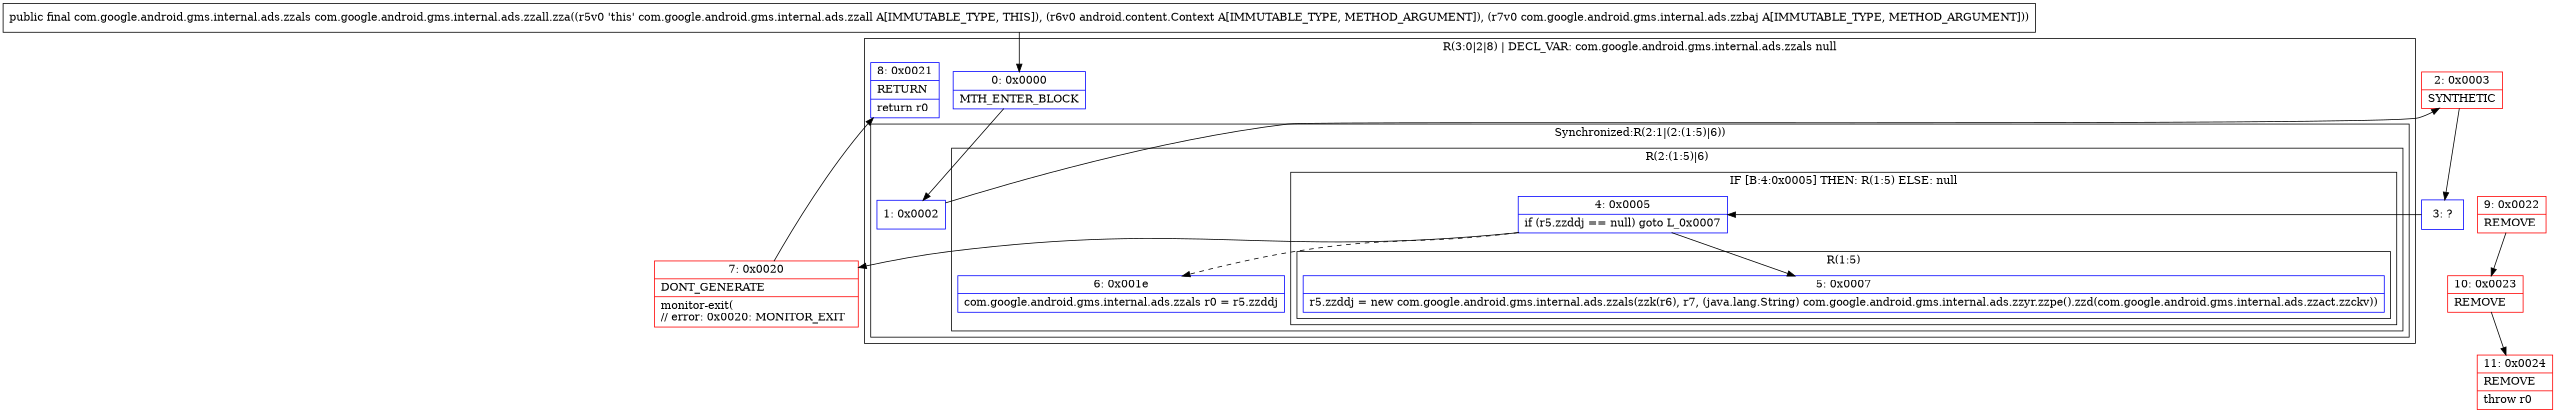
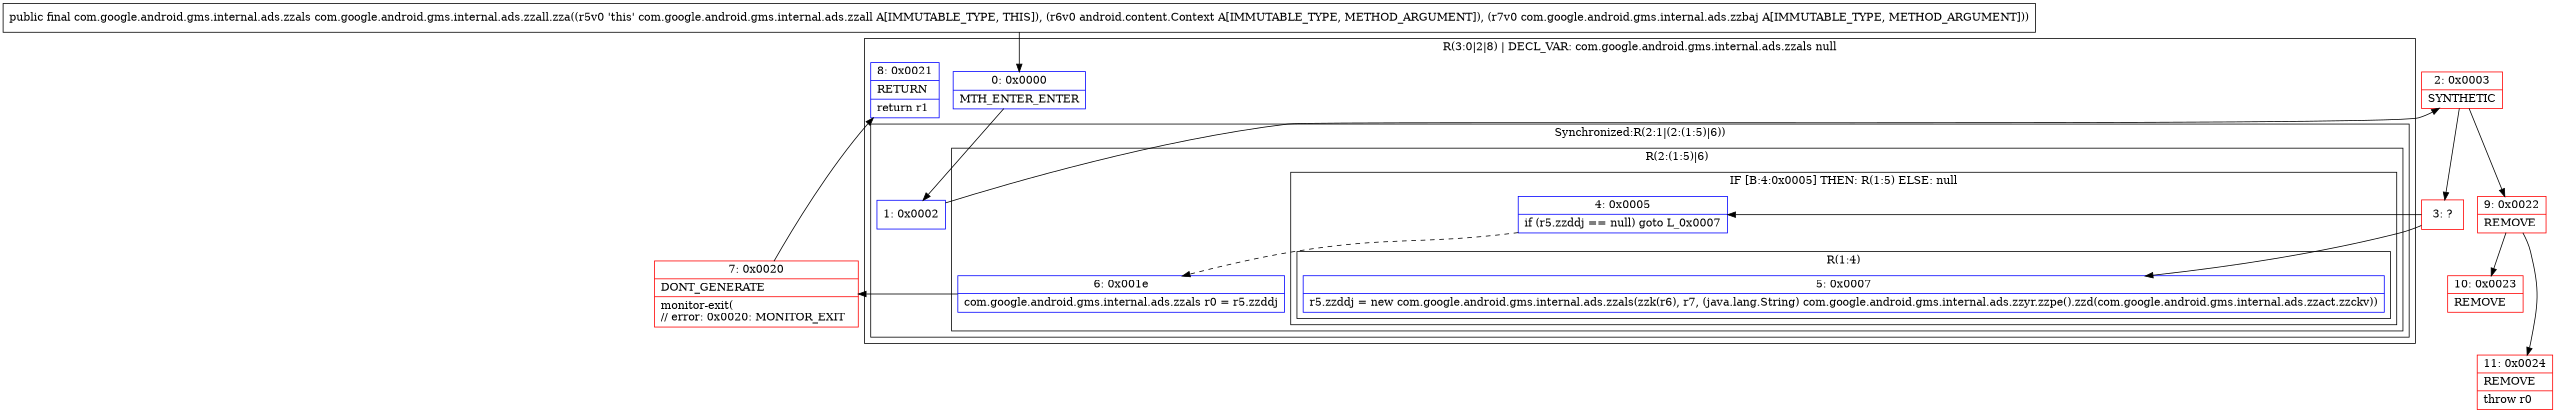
(1019, 99) -> (1019, 99)
(903, 108) -> (903, 108)
none -> (2485, 149)
(2443, 215) -> (2443, 215)
(1192, 239) -> (912, 294)
(1741, 257) -> (2282, 257)
(1844, 261) -> (1844, 261)
(2497, 330) -> (2537, 289)
